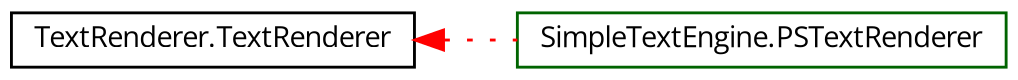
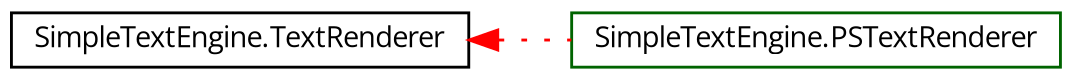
(213, 40) -> (240, 40)
